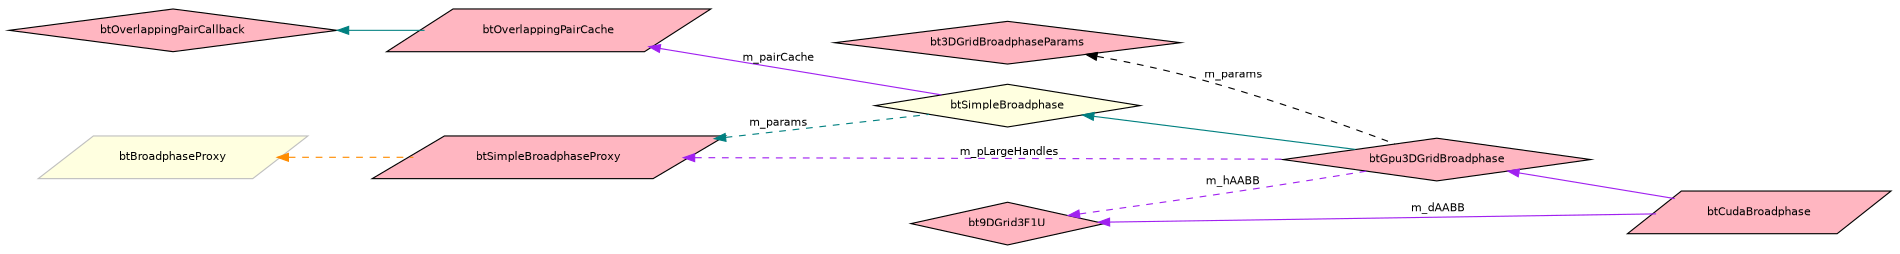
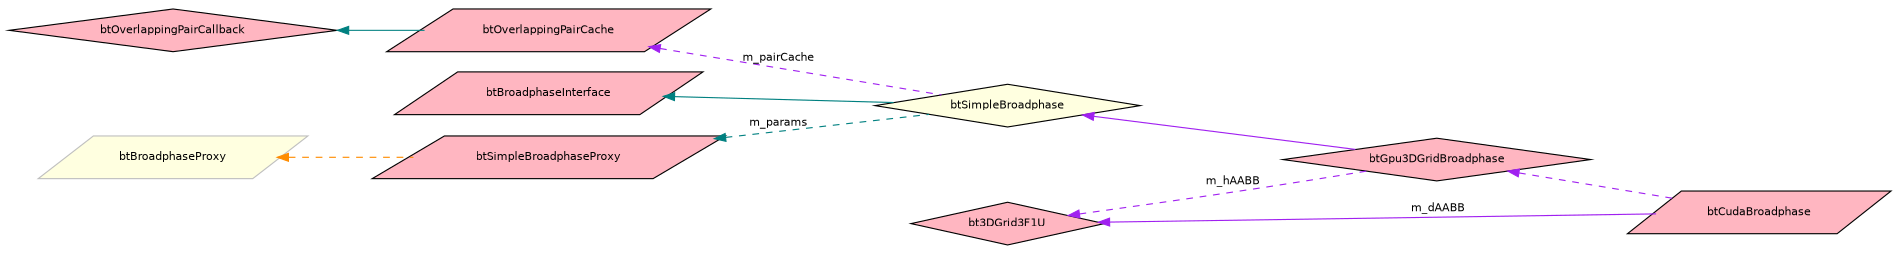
(1008, 43) -> none
(801, 72) -> (801, 72)
none -> (549, 93)
(1225, 133) -> (1225, 133)
(990, 158) -> none
(1597, 186) -> (1597, 186)
(1008, 224) -> (1008, 224)
